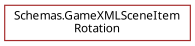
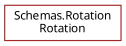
(98, 23) -> (63, 23)
